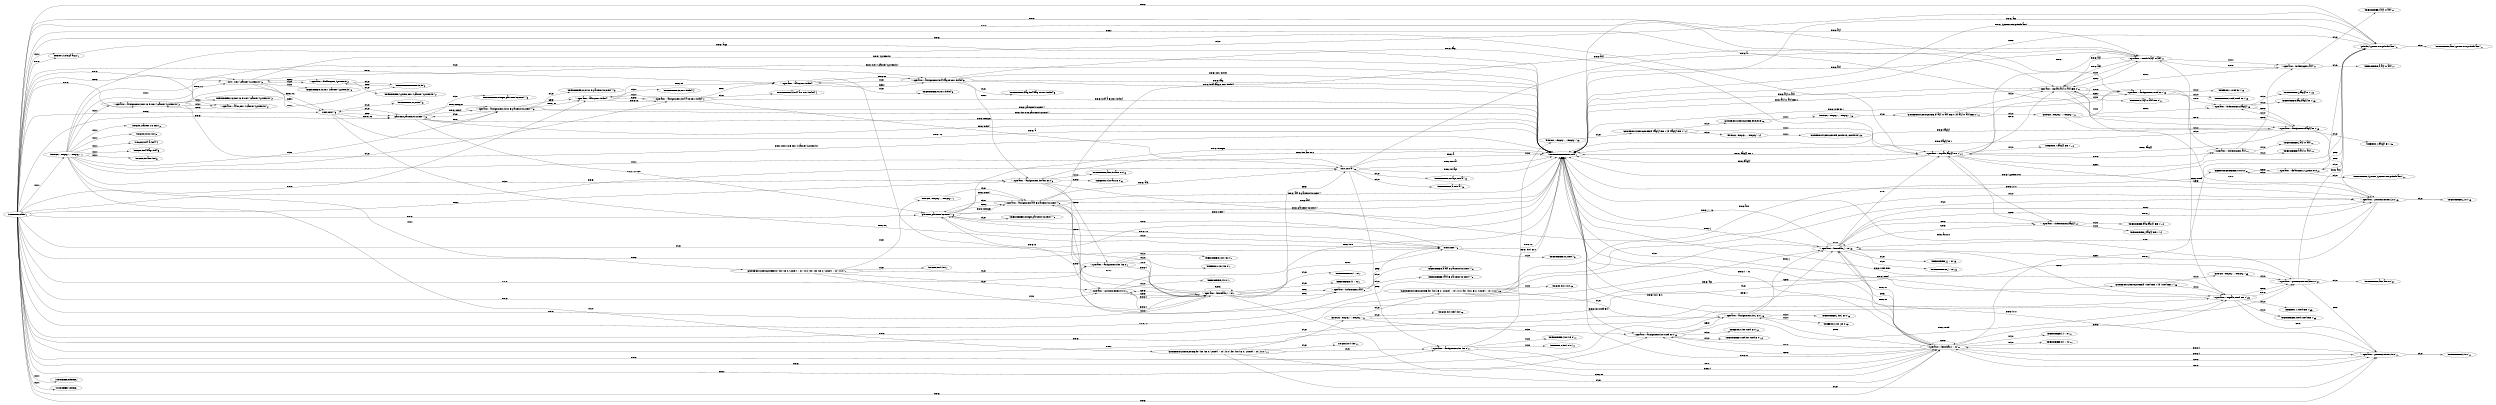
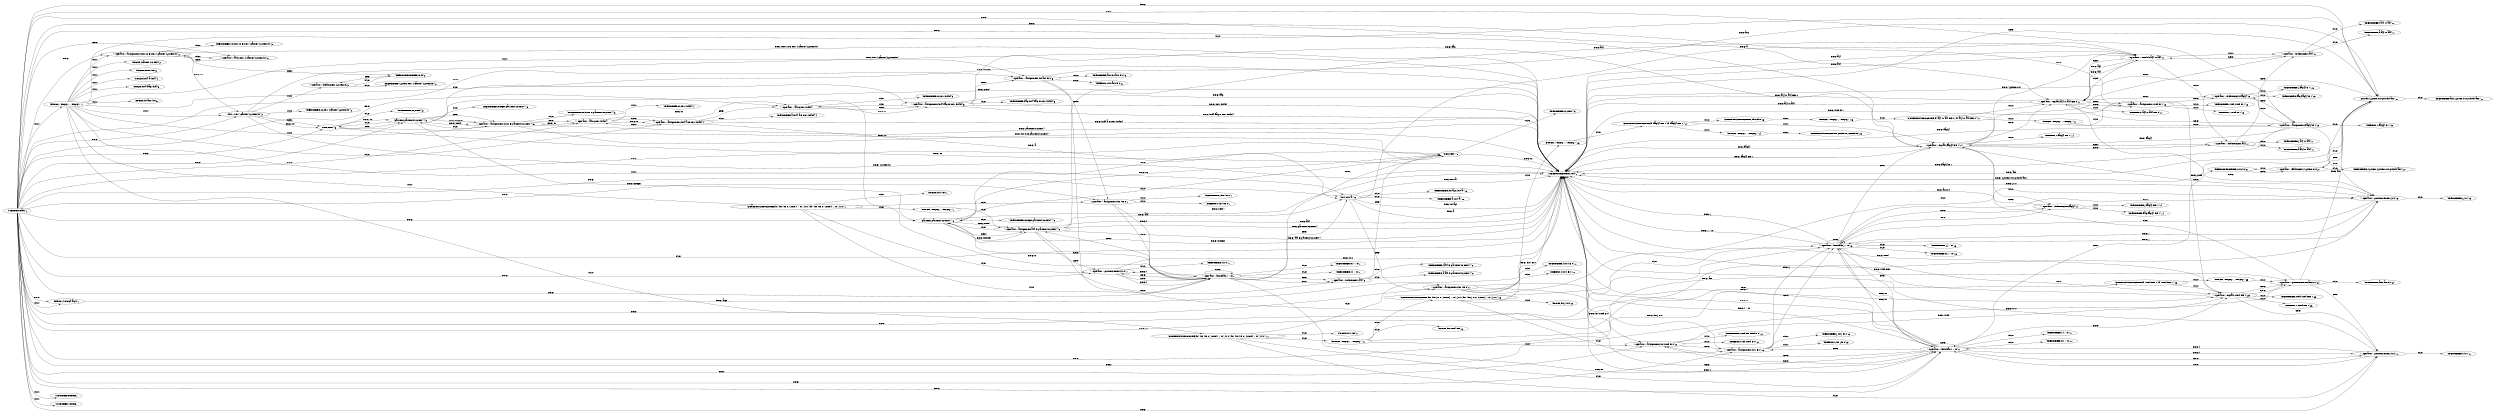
(286, 81) -> none
(1291, 154) -> none
(810, 365) -> (801, 383)
